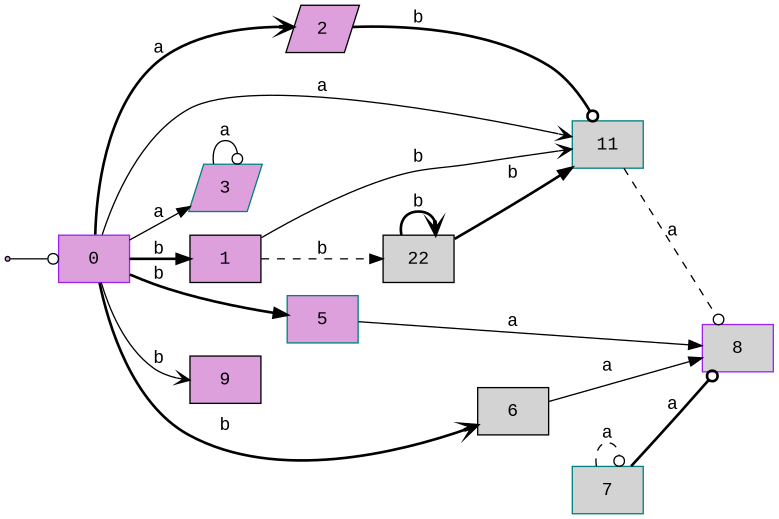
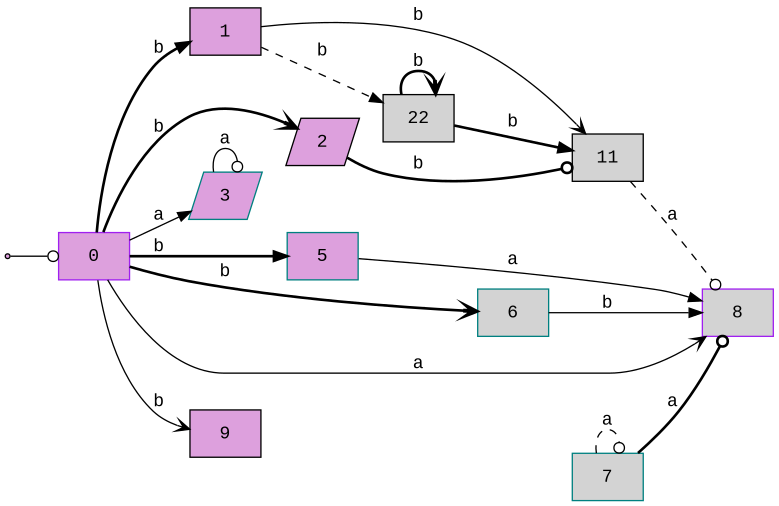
(159, 48) -> (159, 127)
(296, 96) -> (385, 373)
(608, 145) -> (608, 158)
(608, 366) -> (608, 303)
(513, 411) -> (513, 313)
